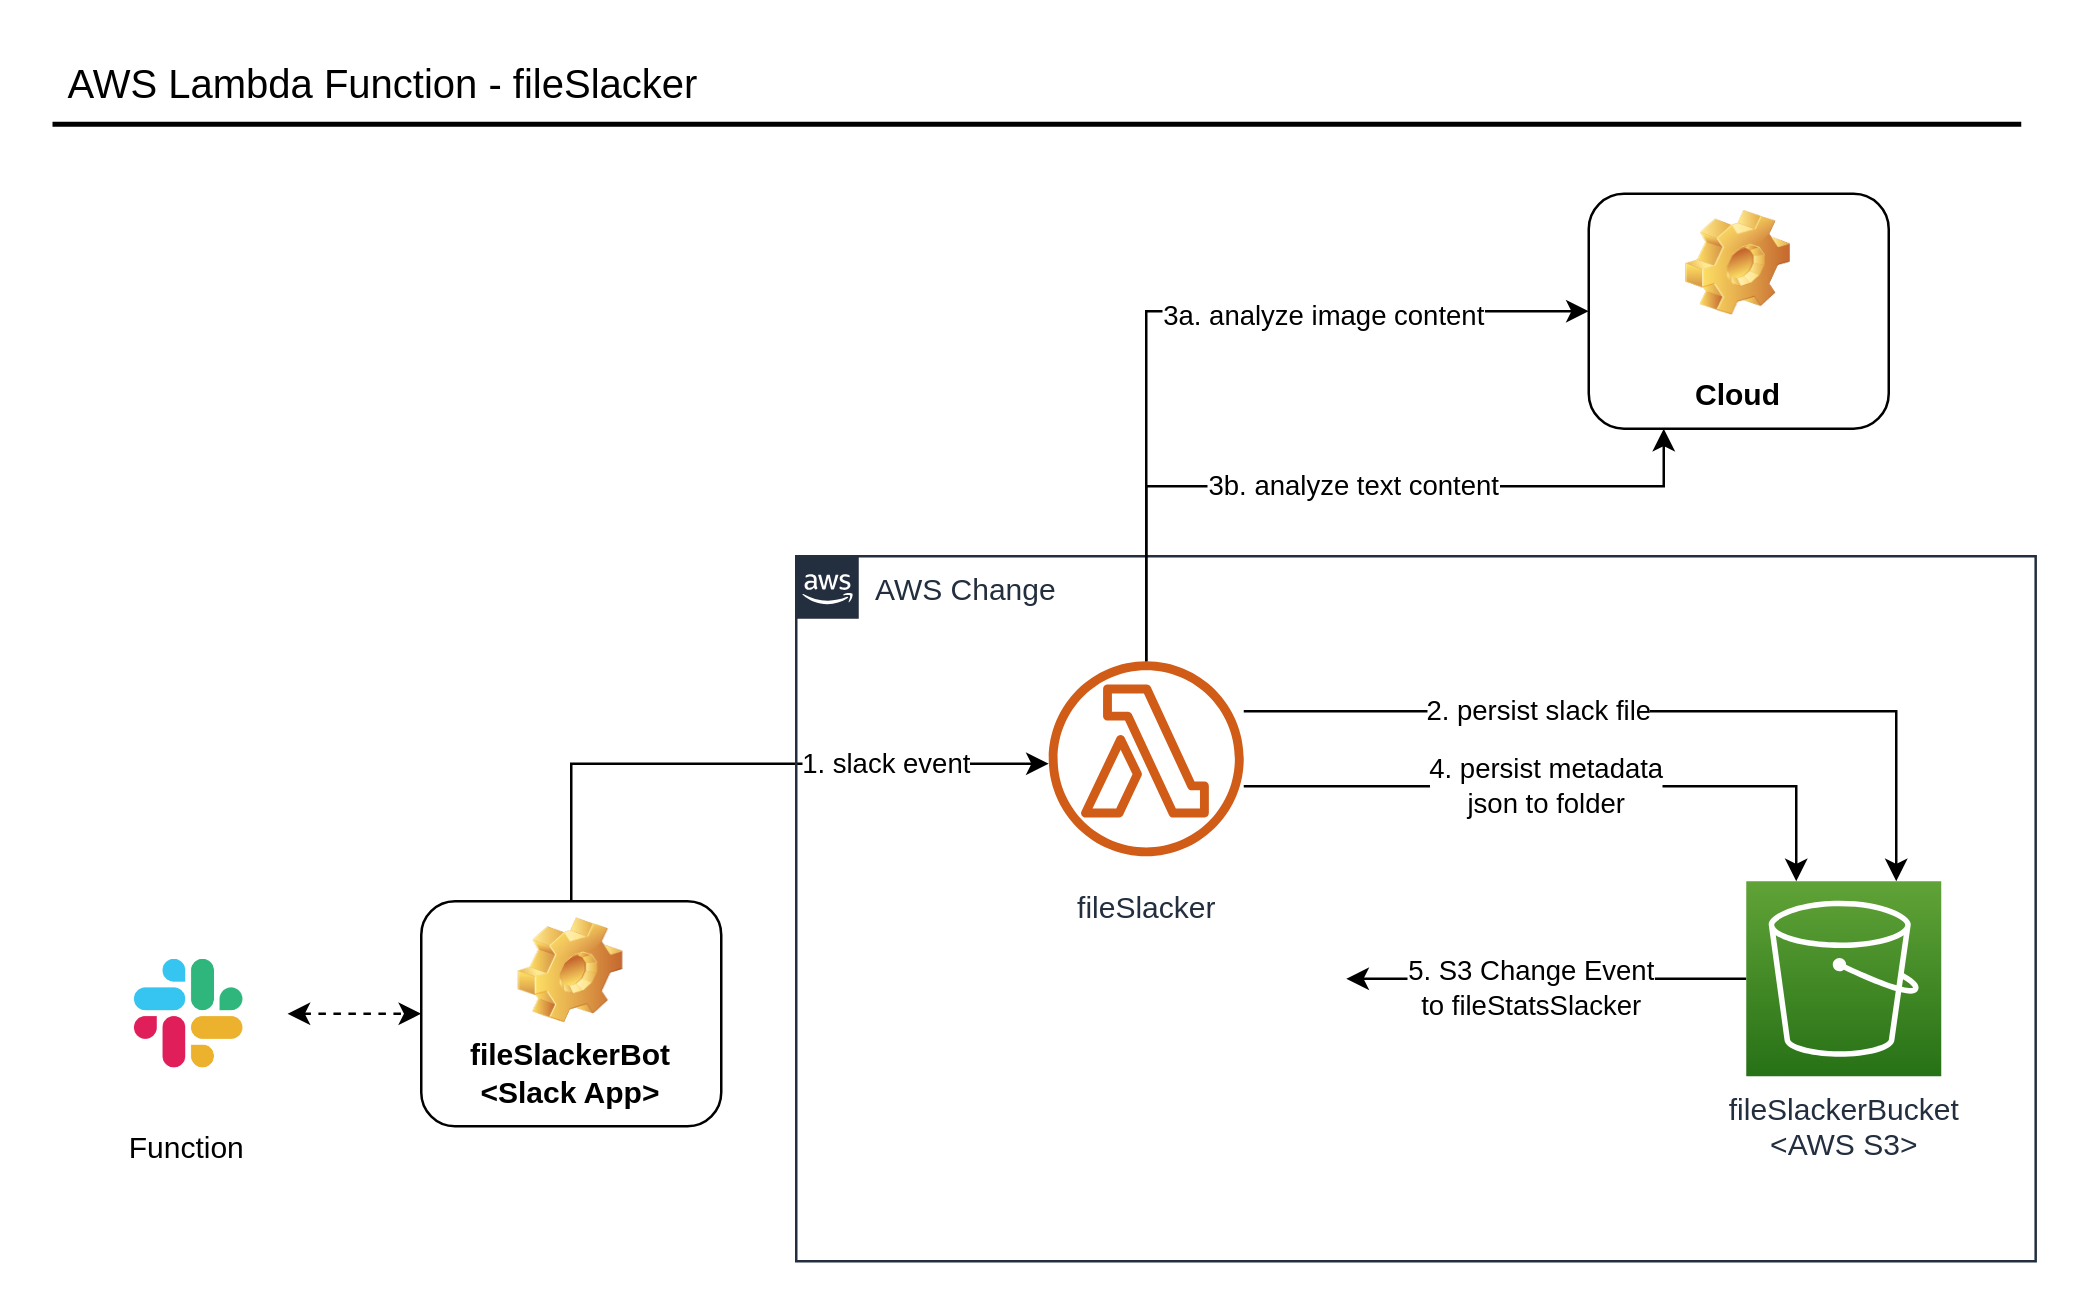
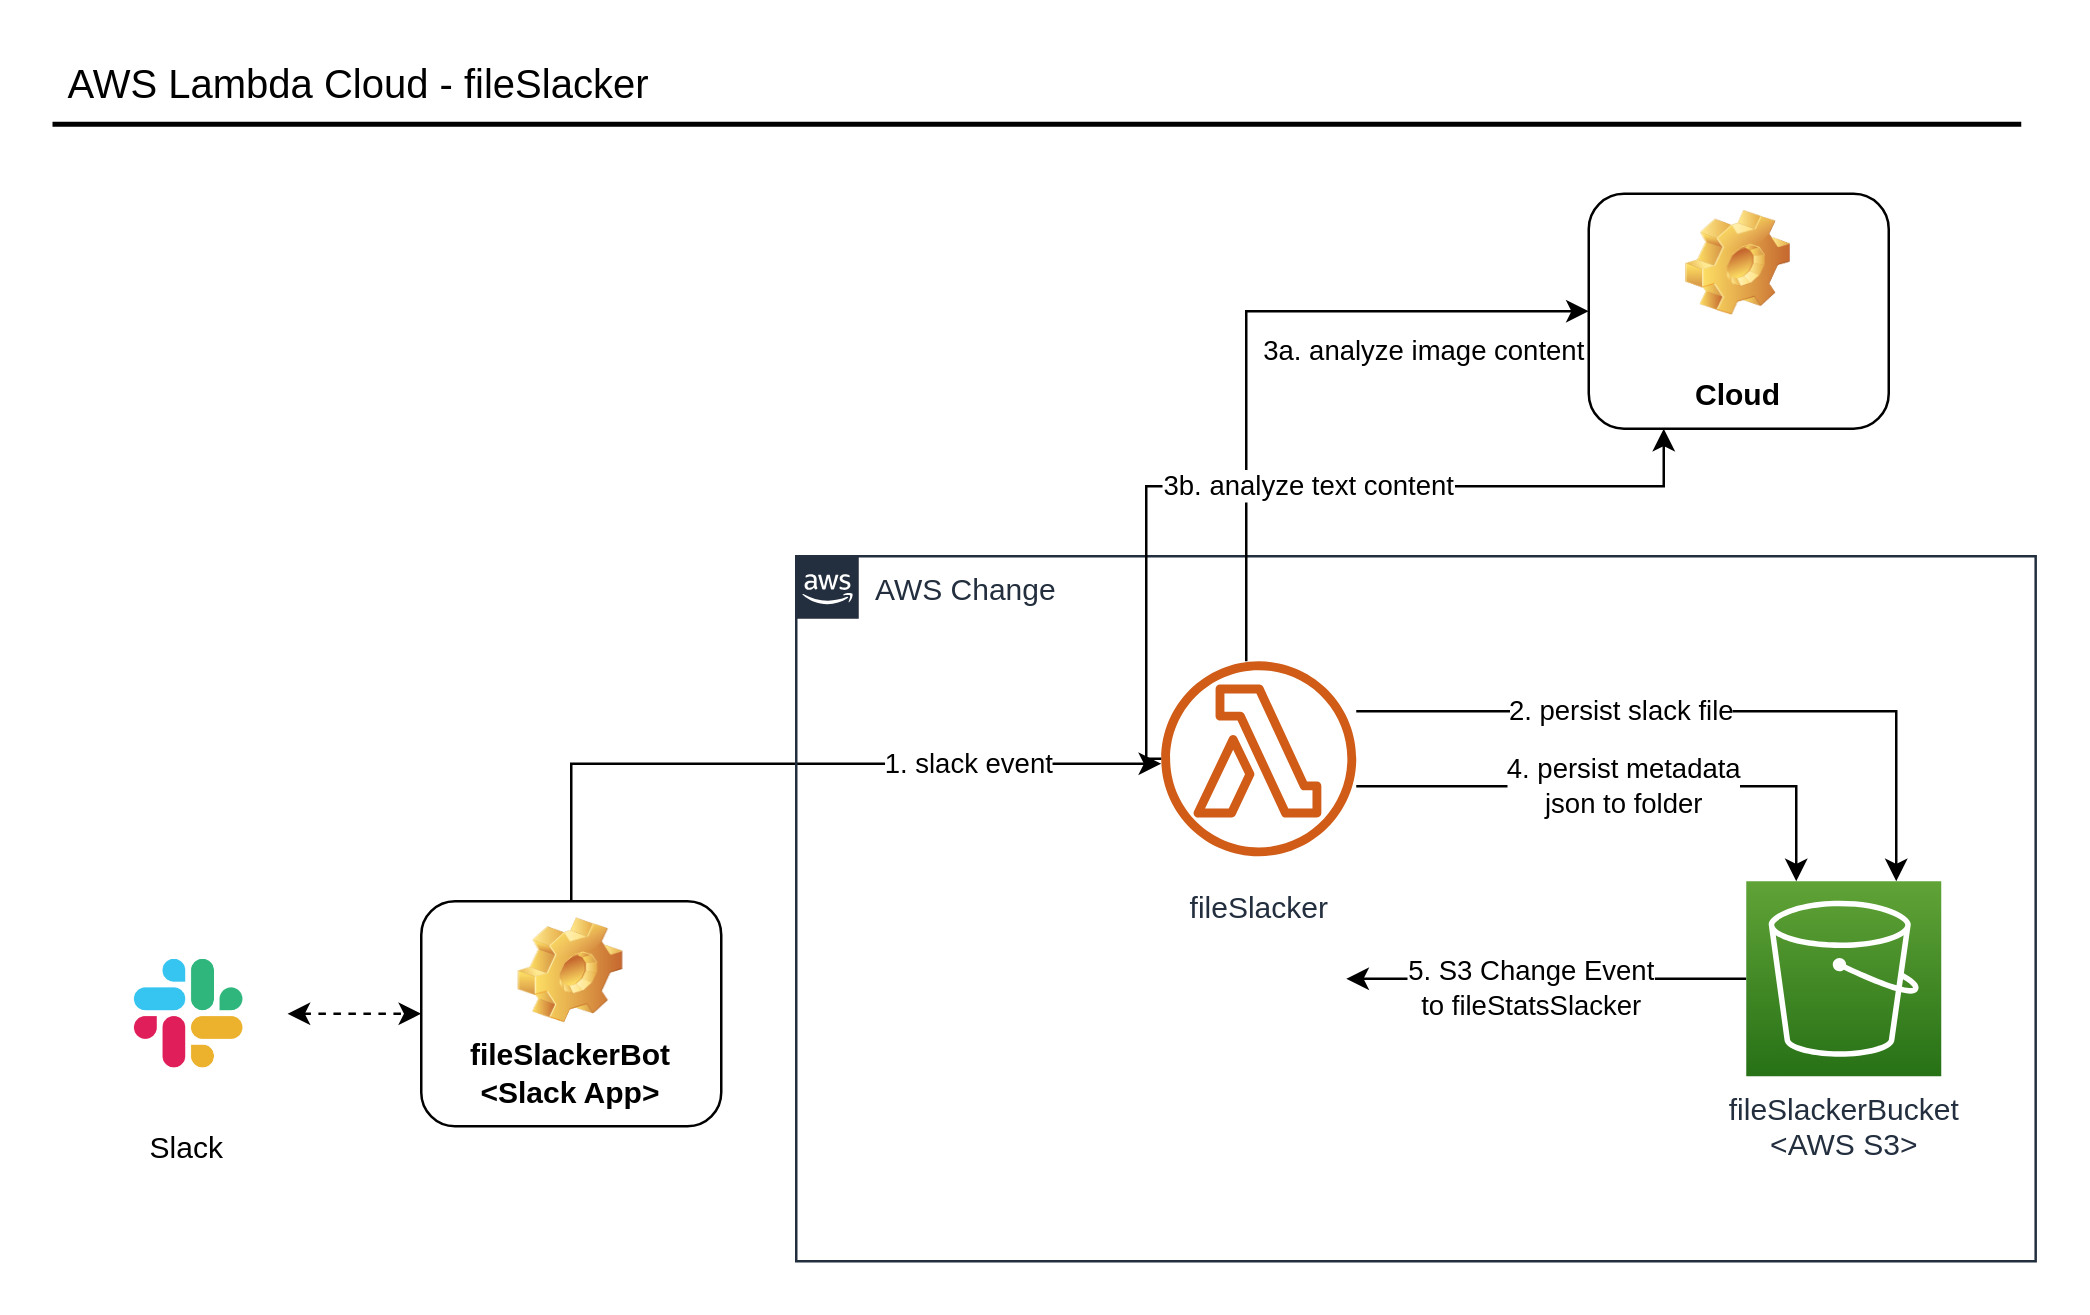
(397, 85) -> (363, 85)
(1146, 759) -> (1259, 759)
(186, 1148) -> (186, 1148)
